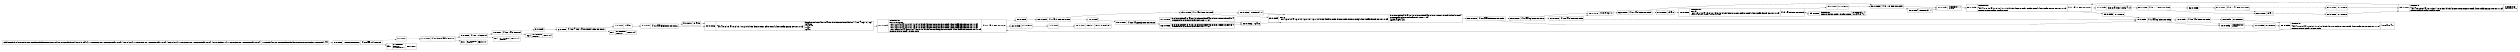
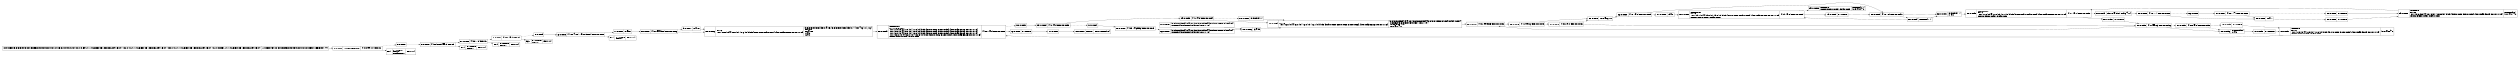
(1807, 12) -> (1856, 19)
(1397, 21) -> (1396, 27)
(1817, 24) -> (1818, 30)
(411, 46) -> (411, 52)
